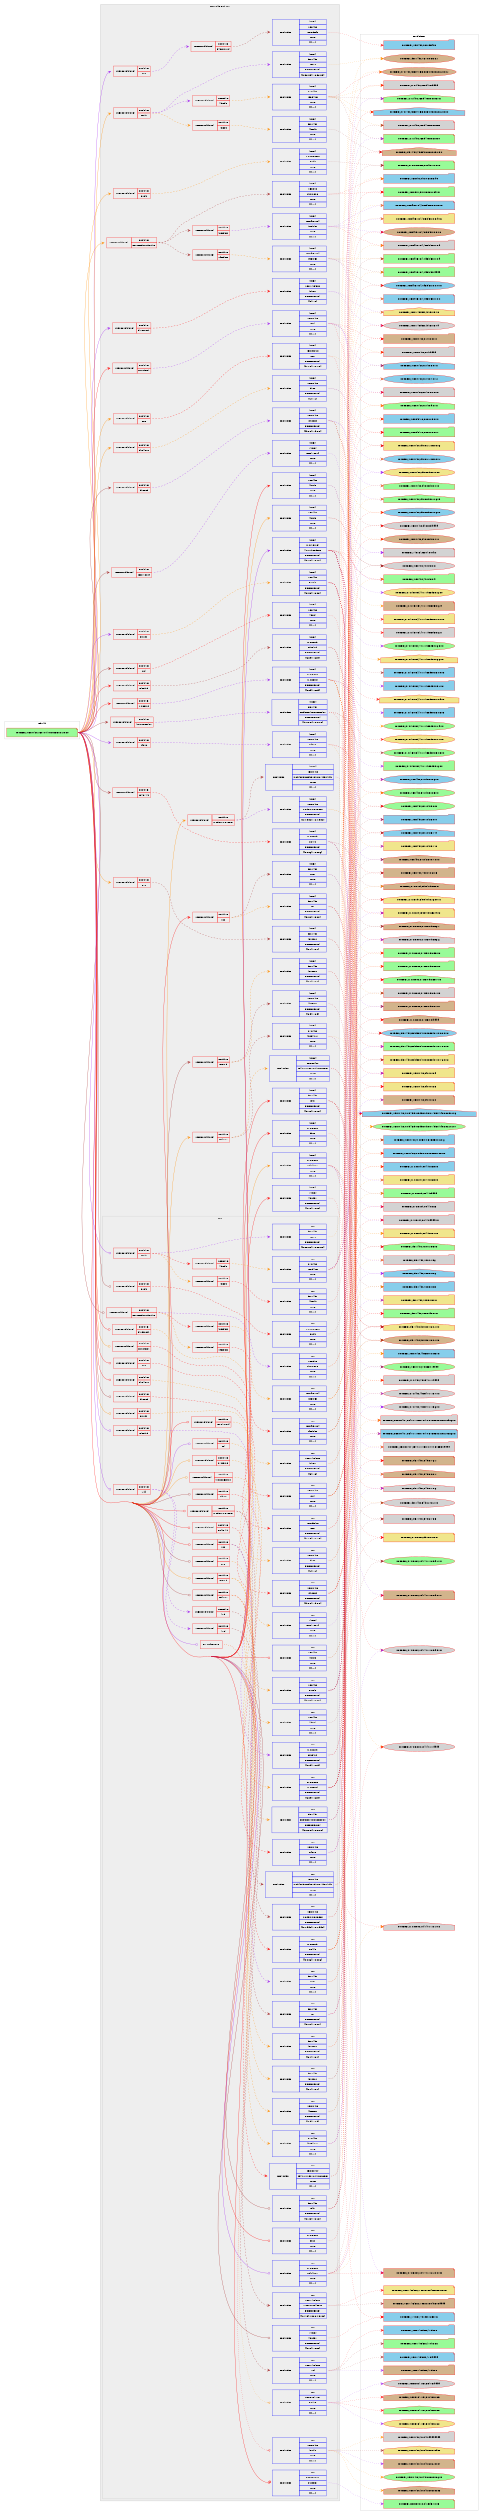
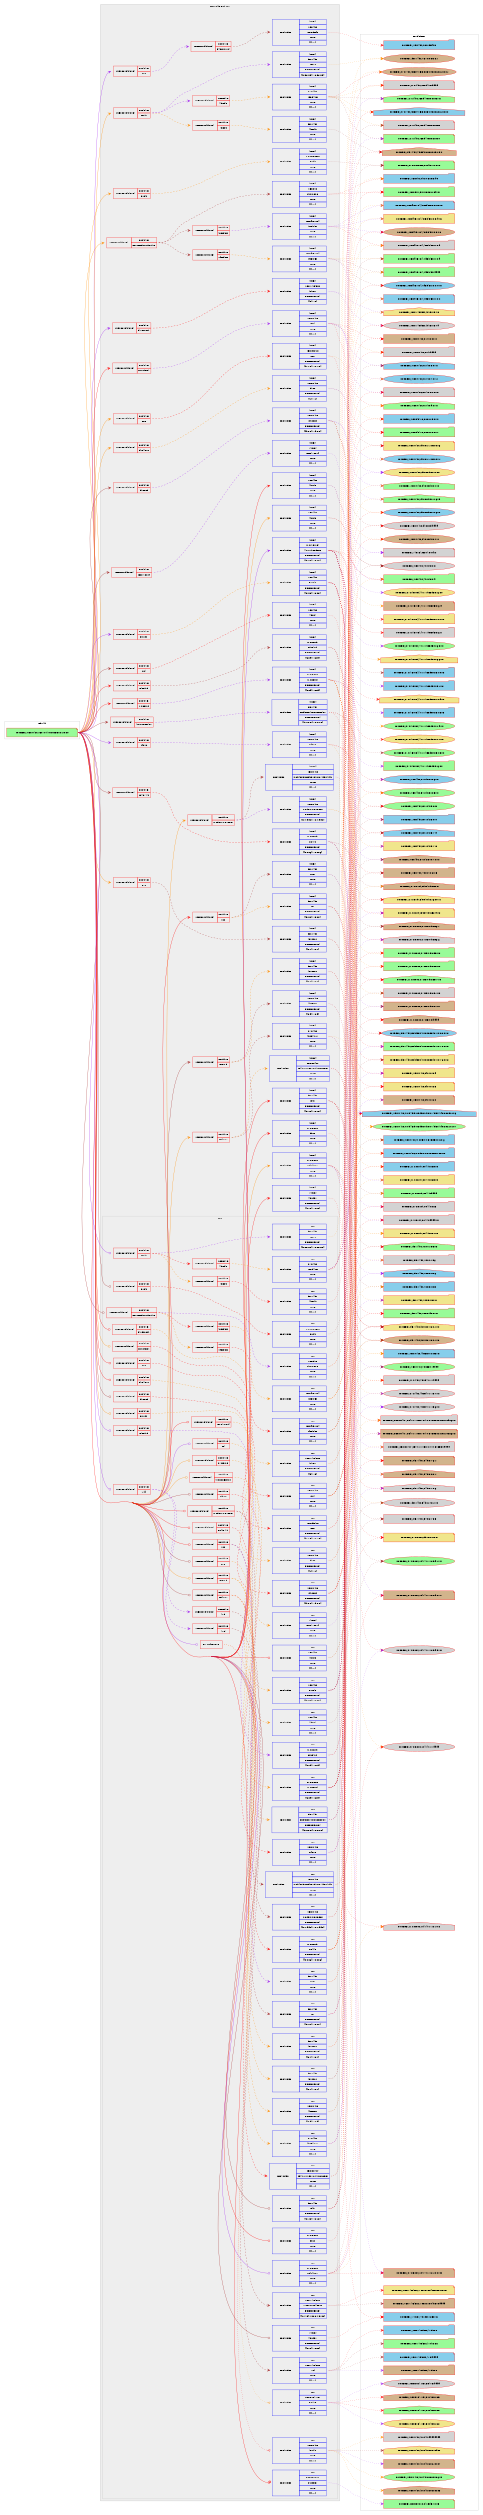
(419, 1434) -> (419, 1434)
